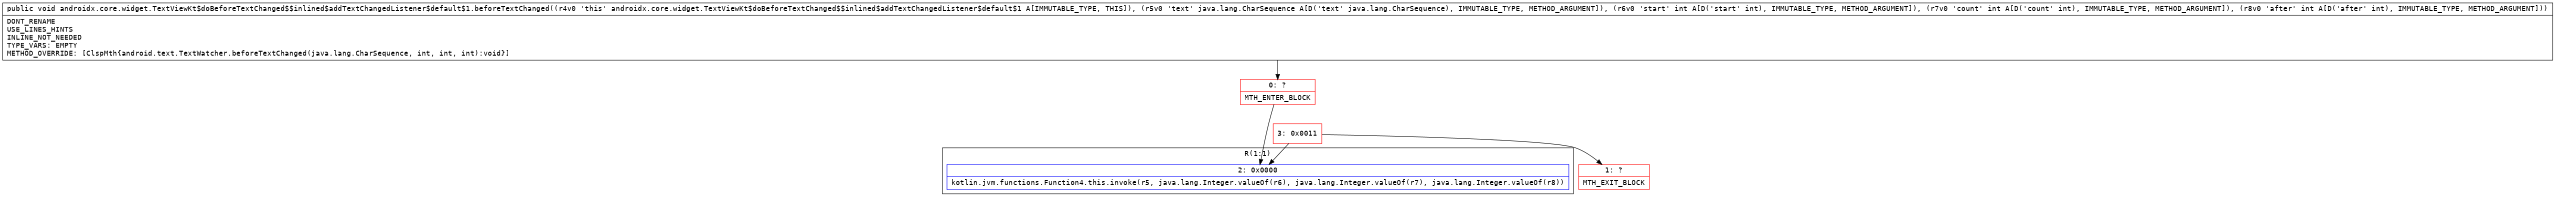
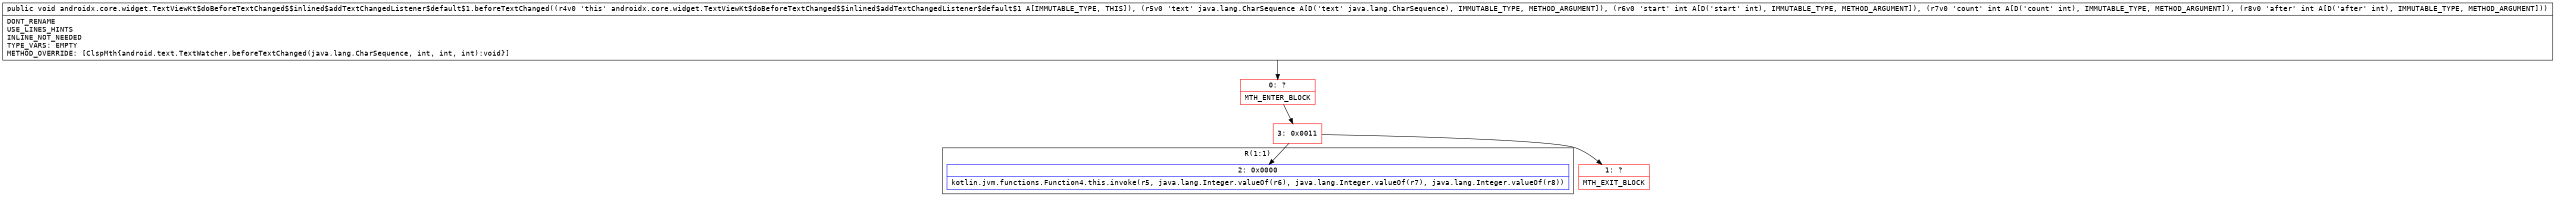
(1267, 132) -> (1287, 112)
